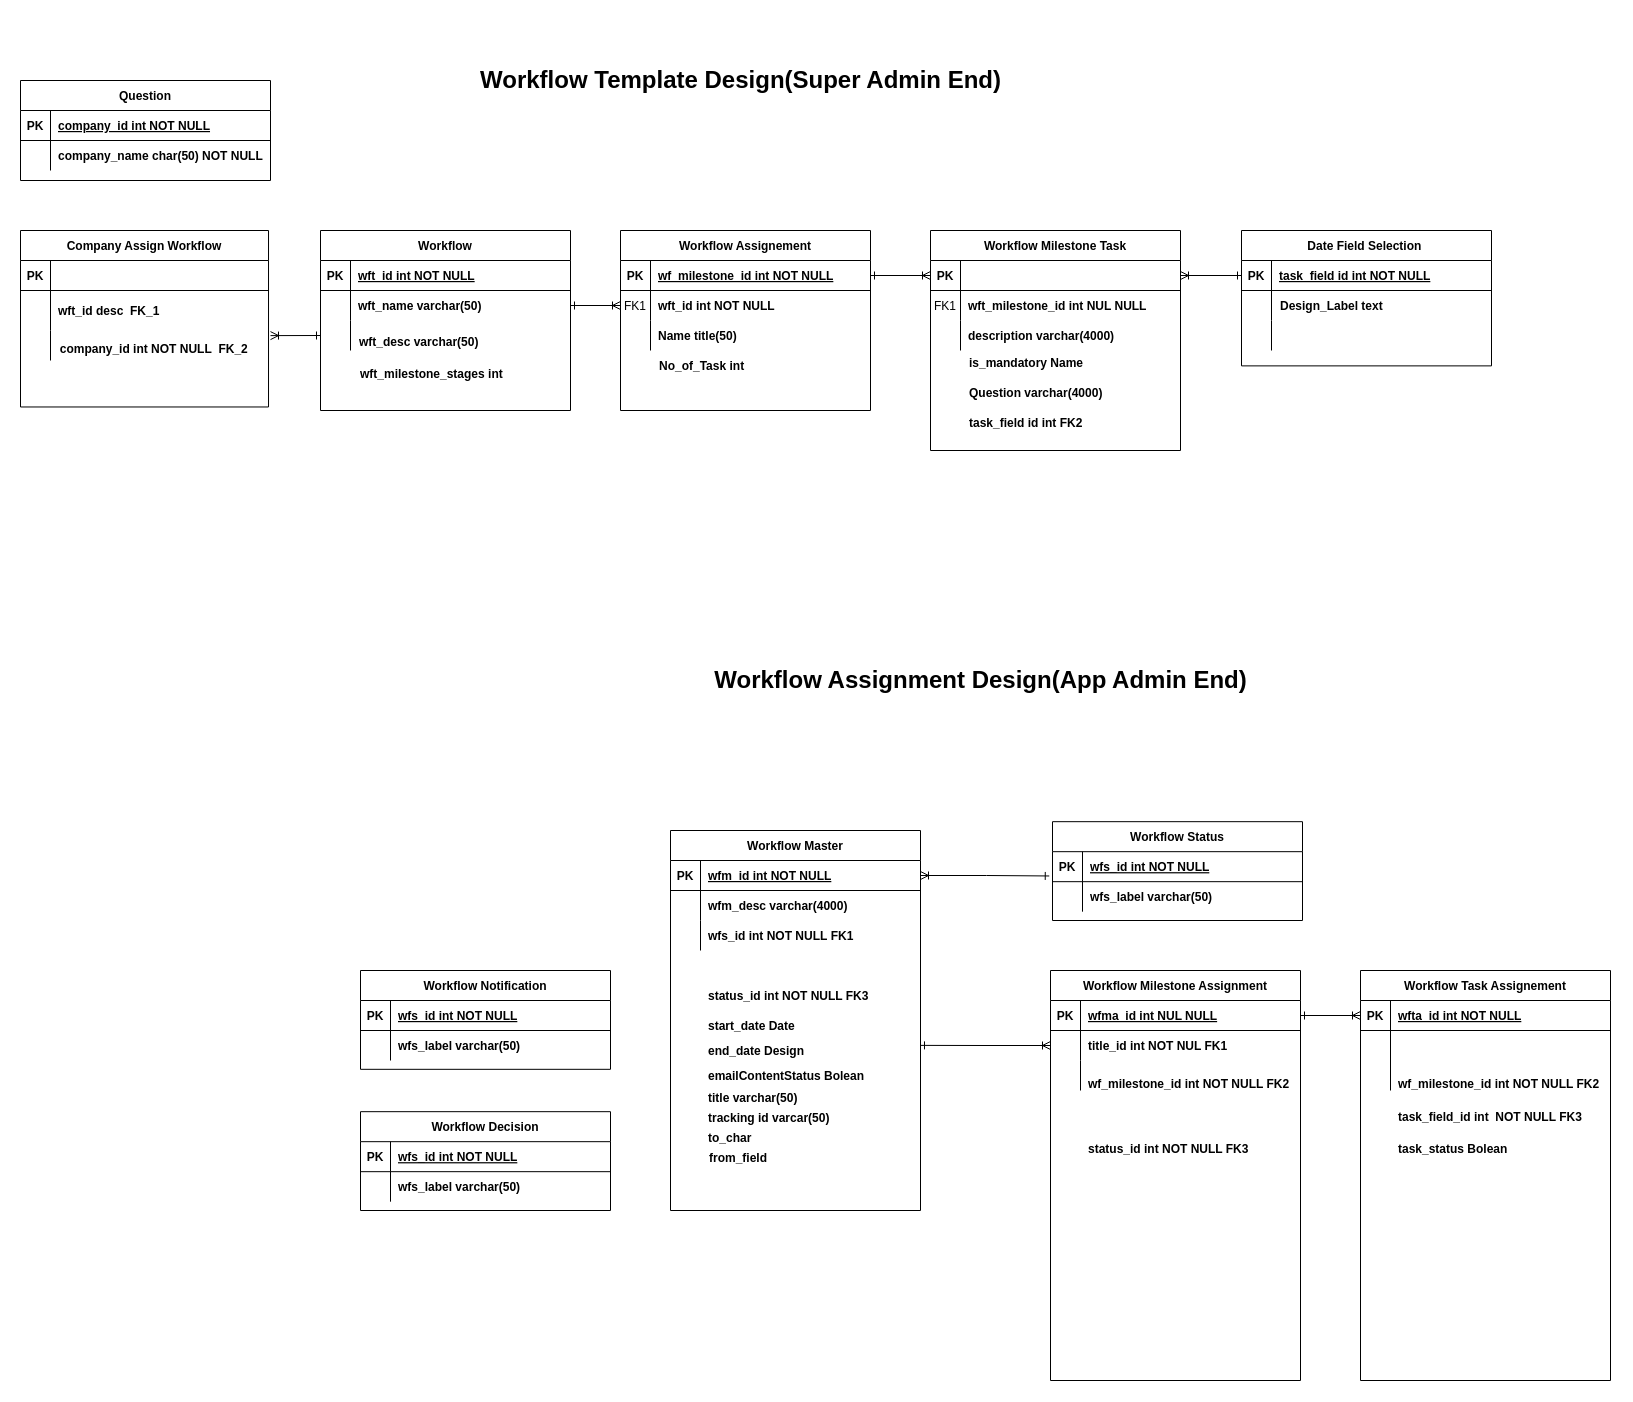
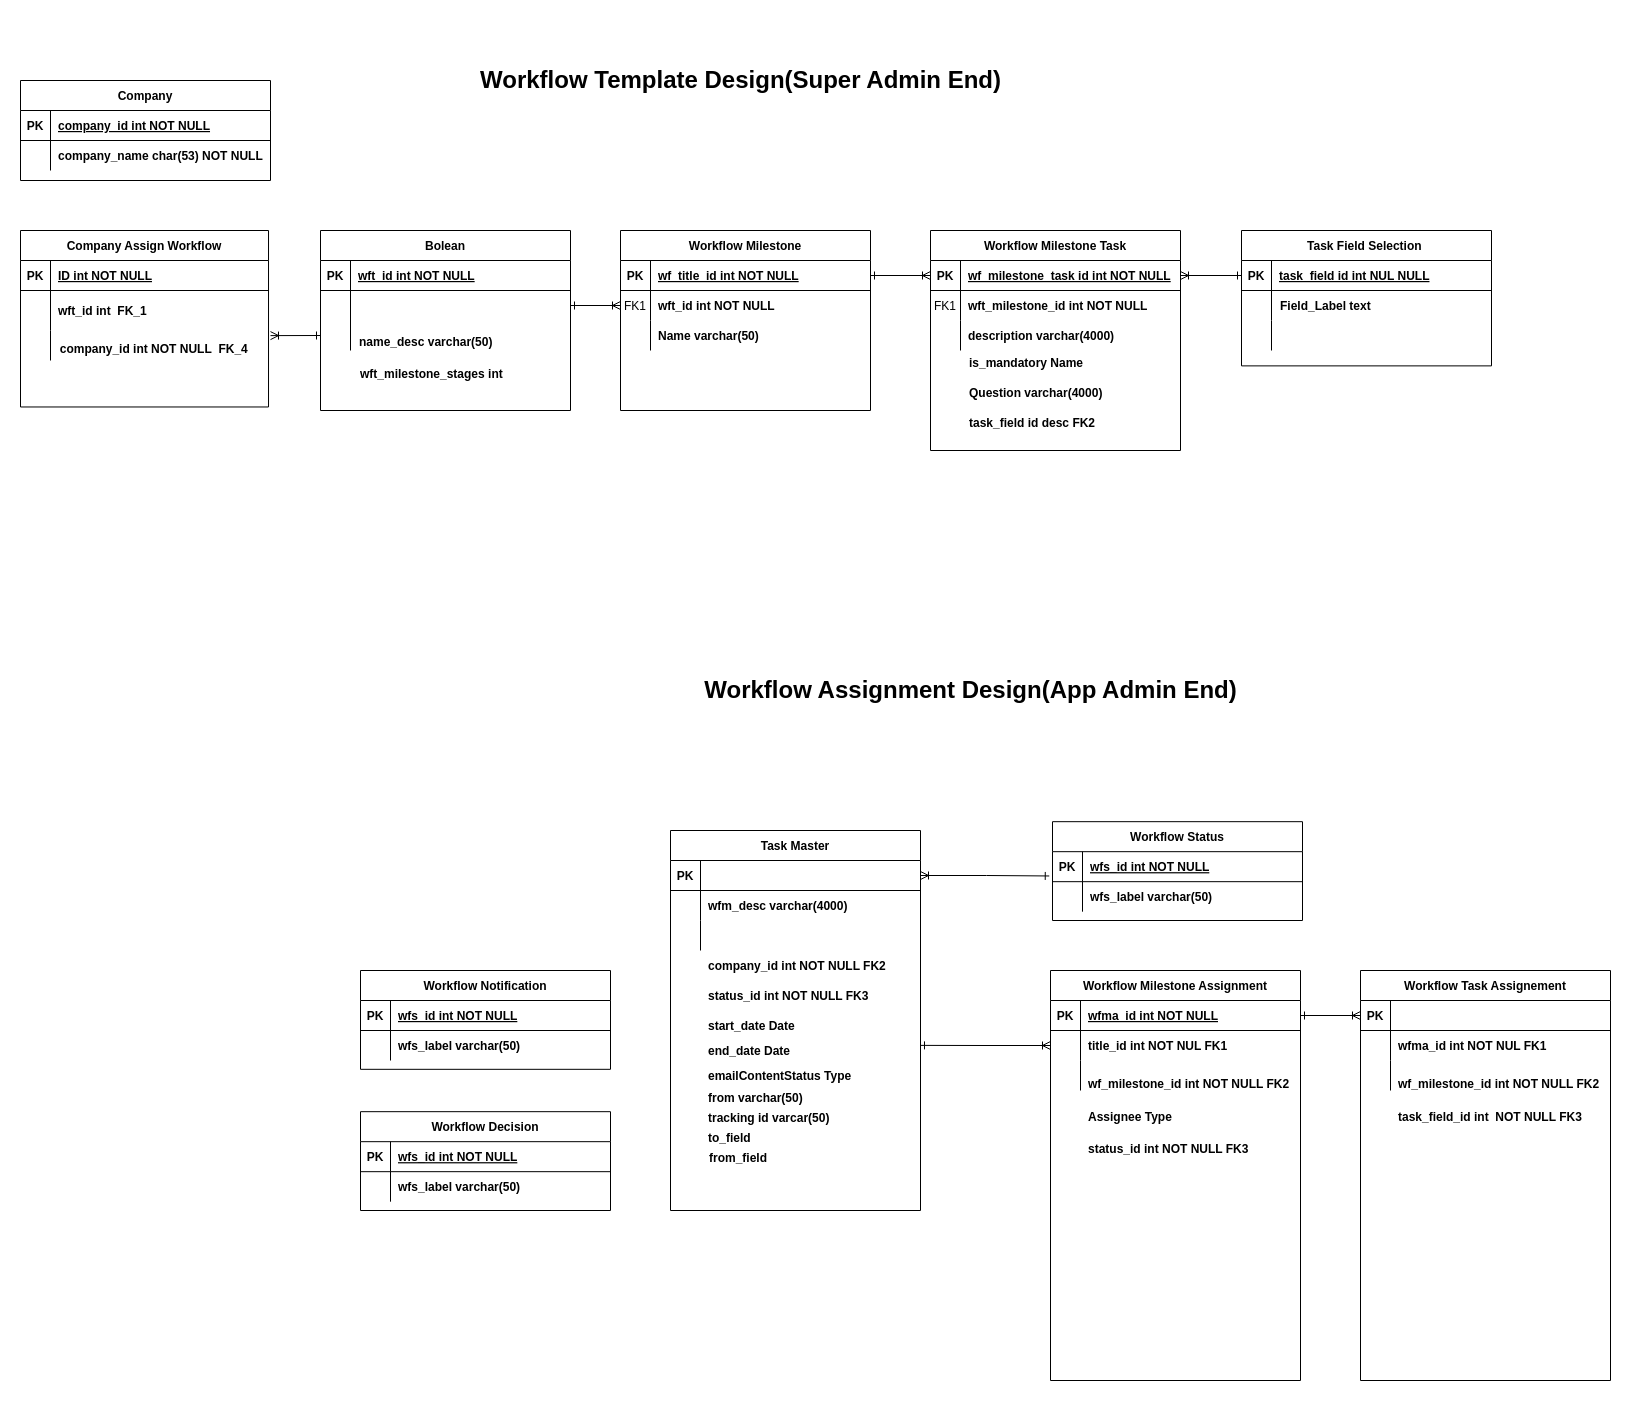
(145, 96) -> (145, 96)
(154, 156) -> (154, 156)
(445, 246) -> (445, 246)
(745, 246) -> (745, 246)
(1366, 246) -> (1366, 246)
none -> (160, 276)
(743, 276) -> (729, 276)
none -> (1071, 276)
(1355, 276) -> (1355, 276)
(461, 306) -> none
(1055, 306) -> (1055, 306)
(1332, 306) -> (1328, 306)
(110, 311) -> (106, 311)
(700, 336) -> (710, 336)
(425, 342) -> (428, 342)
(148, 349) -> (148, 349)
(762, 366) -> none
(1030, 423) -> (1035, 423)
(981, 681) -> (971, 691)
(795, 846) -> (795, 846)
(811, 876) -> none
(811, 936) -> none
none -> (811, 966)
(1149, 1016) -> (1149, 1016)
(1501, 1016) -> none
none -> (1501, 1046)
(755, 1051) -> (750, 1051)
(788, 1076) -> (782, 1076)
(760, 1098) -> (760, 1098)
none -> (1191, 1116)
(732, 1138) -> (732, 1138)
(1501, 1149) -> none
